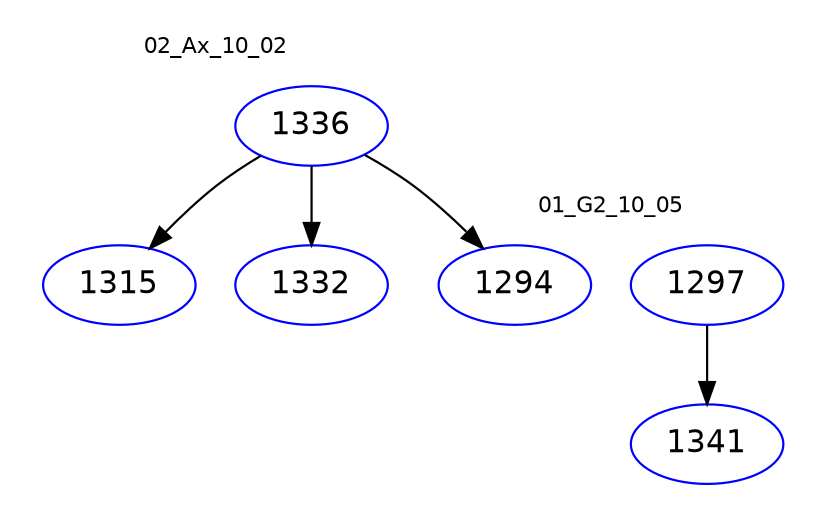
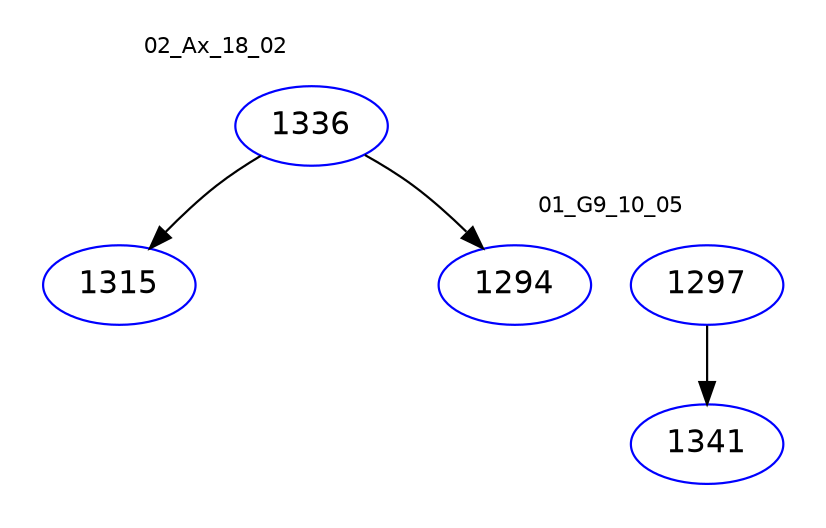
(215, 48) -> (215, 48)
(611, 207) -> (611, 207)
(312, 285) -> none
